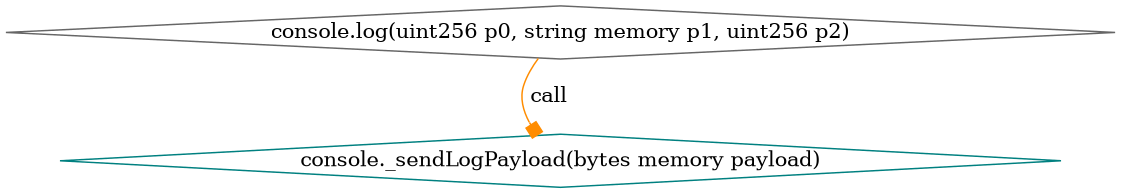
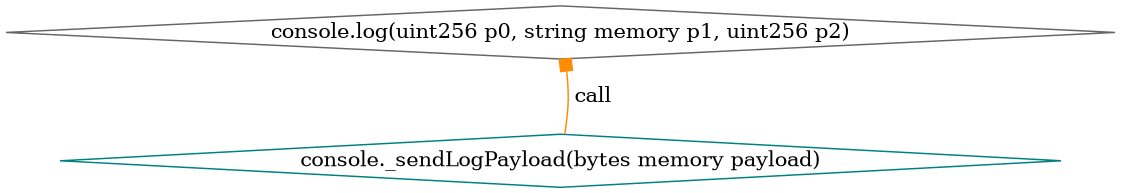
(523, 89) -> (568, 104)
